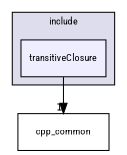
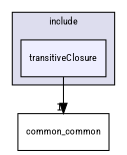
(63, 132) -> (63, 132)
